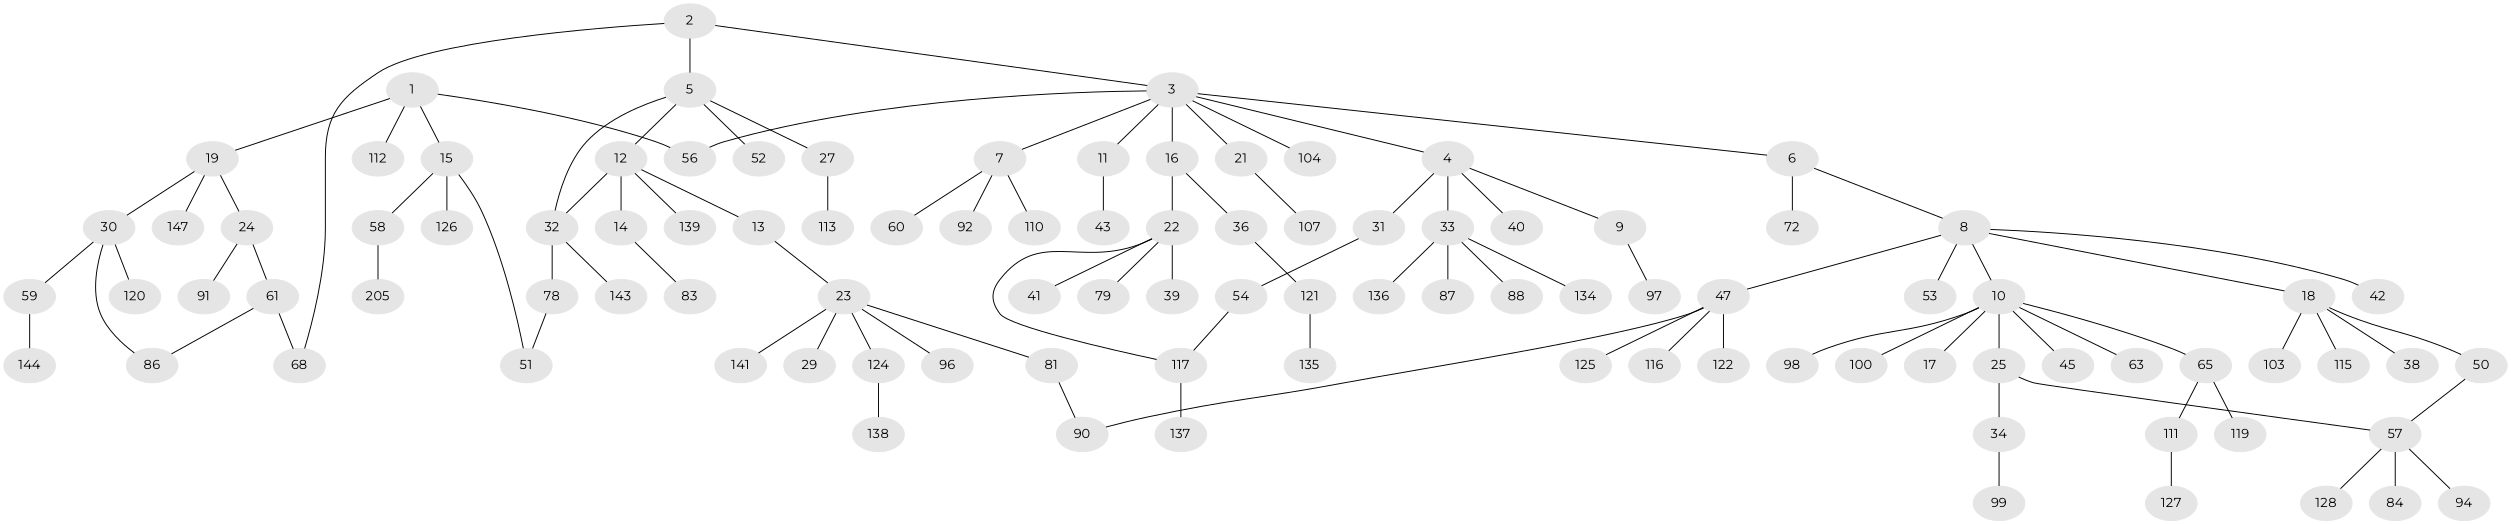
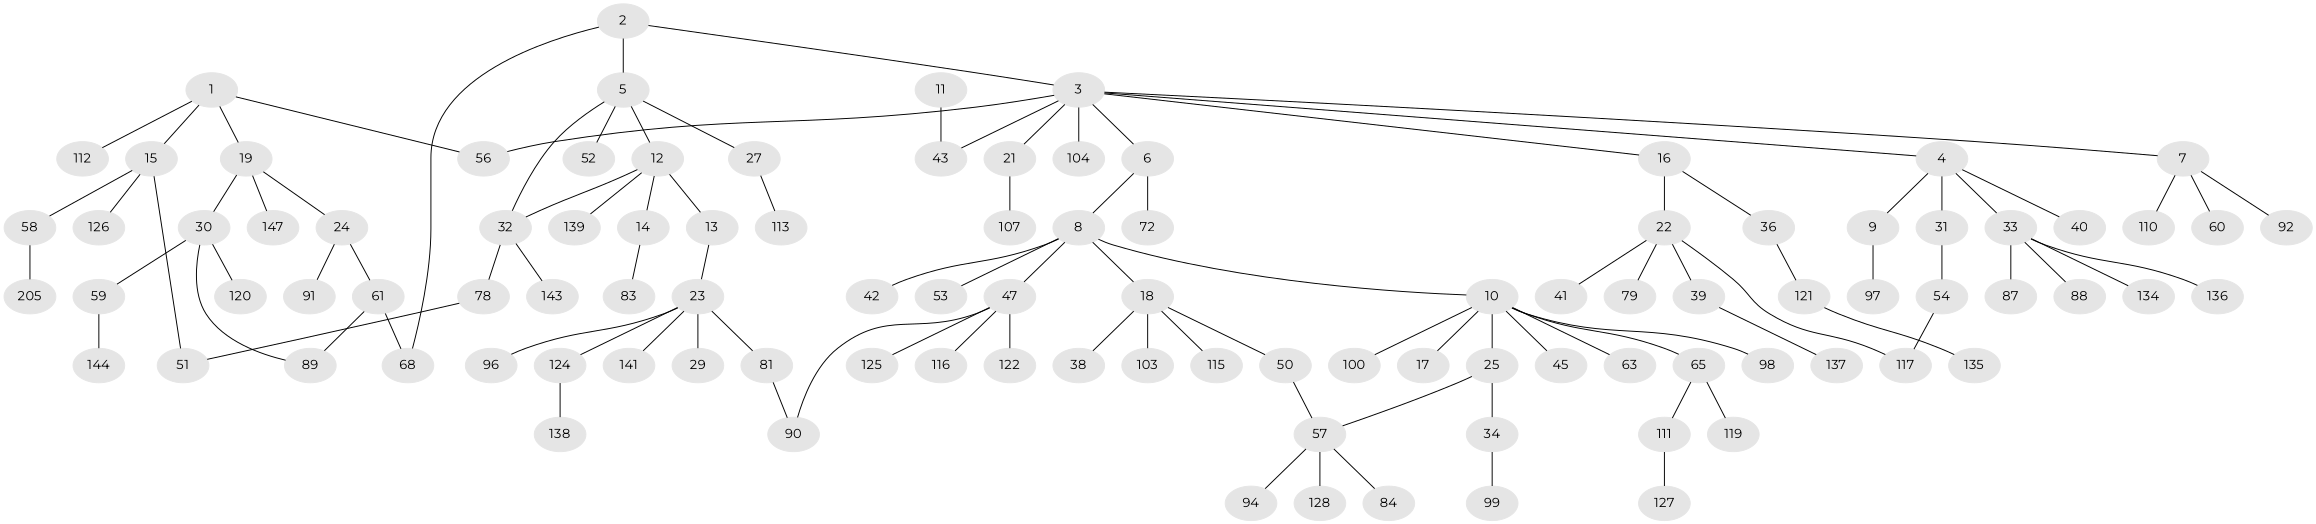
(1138, 124) -> (1010, 124)
(152, 366) -> (310, 366)
(1181, 400) -> (1768, 331)
